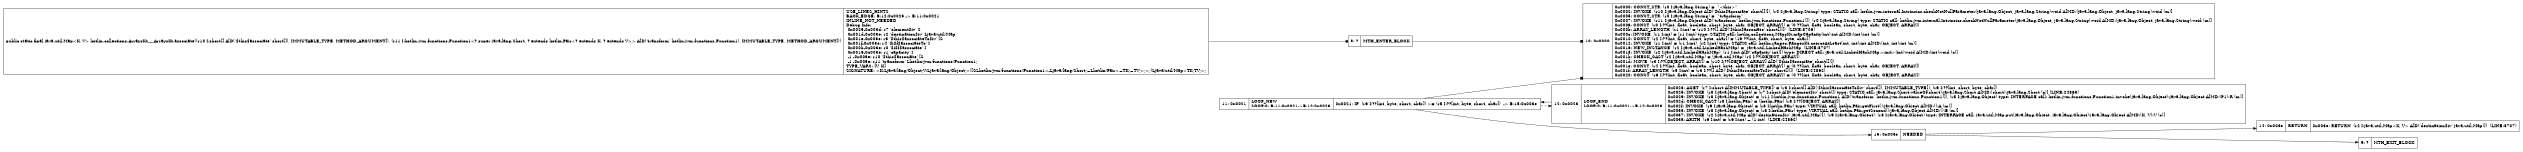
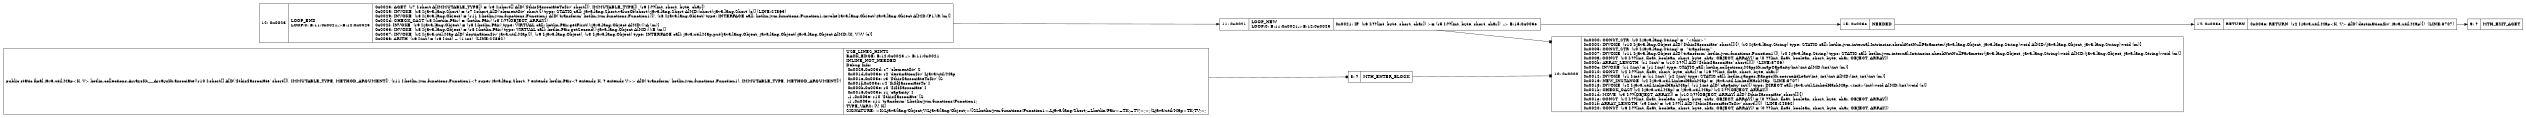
(1545, 106) -> none
(2141, 139) -> (2461, 24)
(2394, 143) -> (2502, 24)
